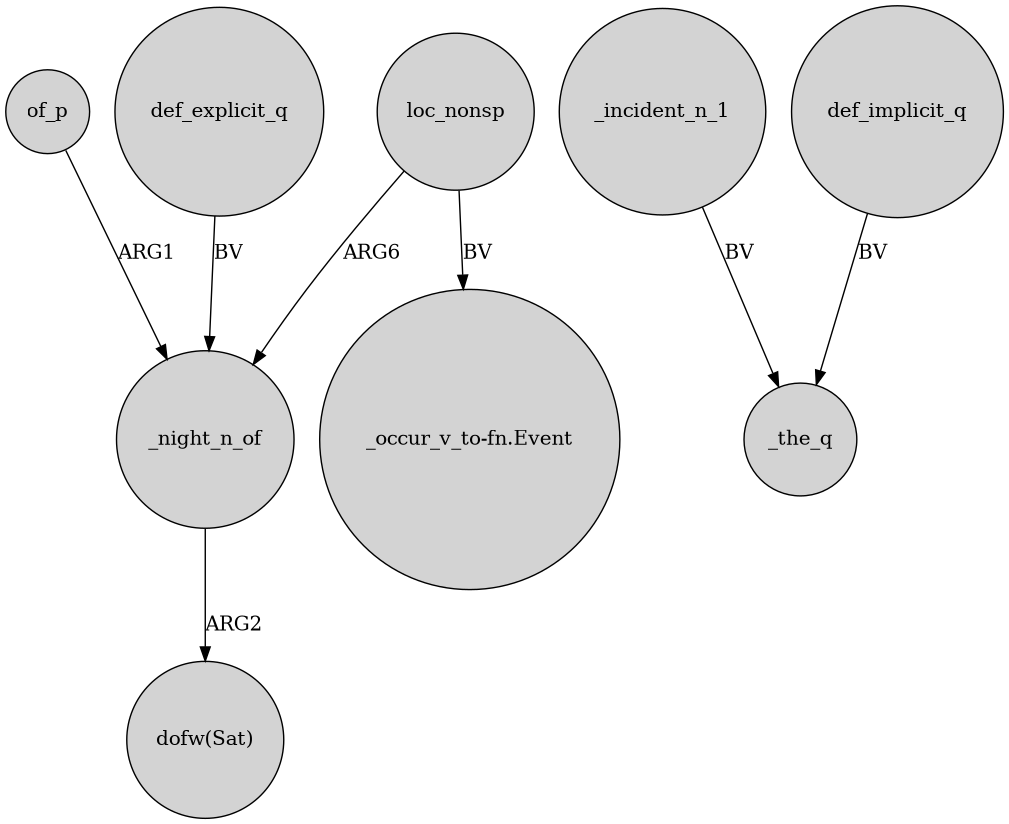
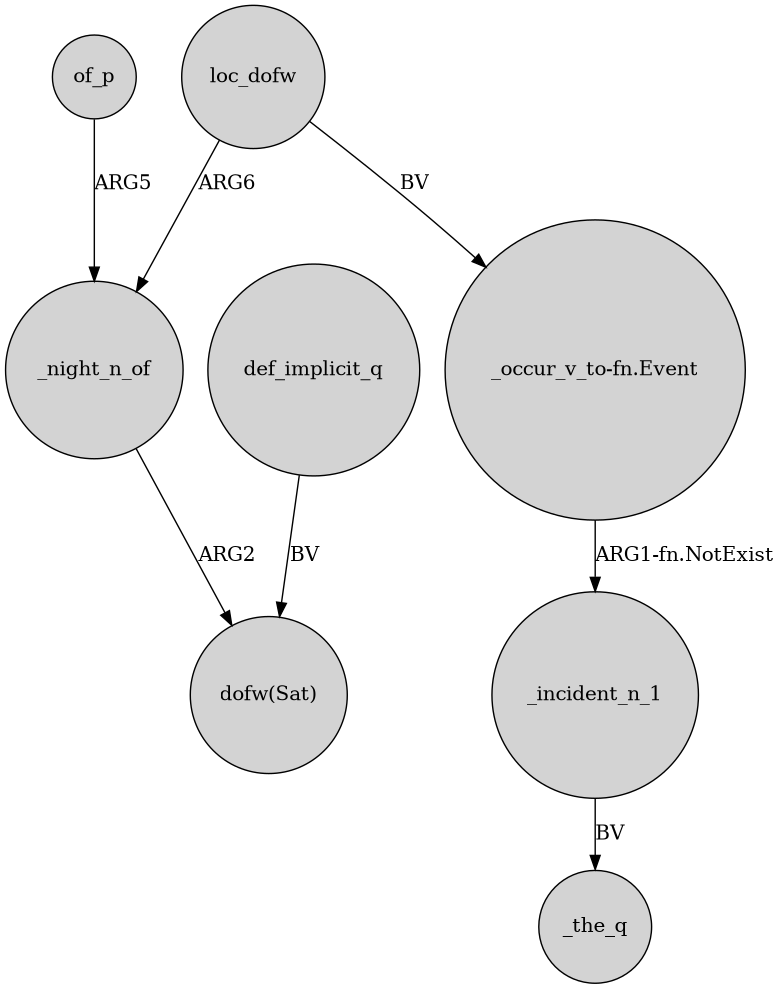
(219, 112) -> none
(456, 112) -> (253, 77)
(147, 254) -> (123, 184)
(844, 292) -> (290, 539)
none -> (595, 549)
